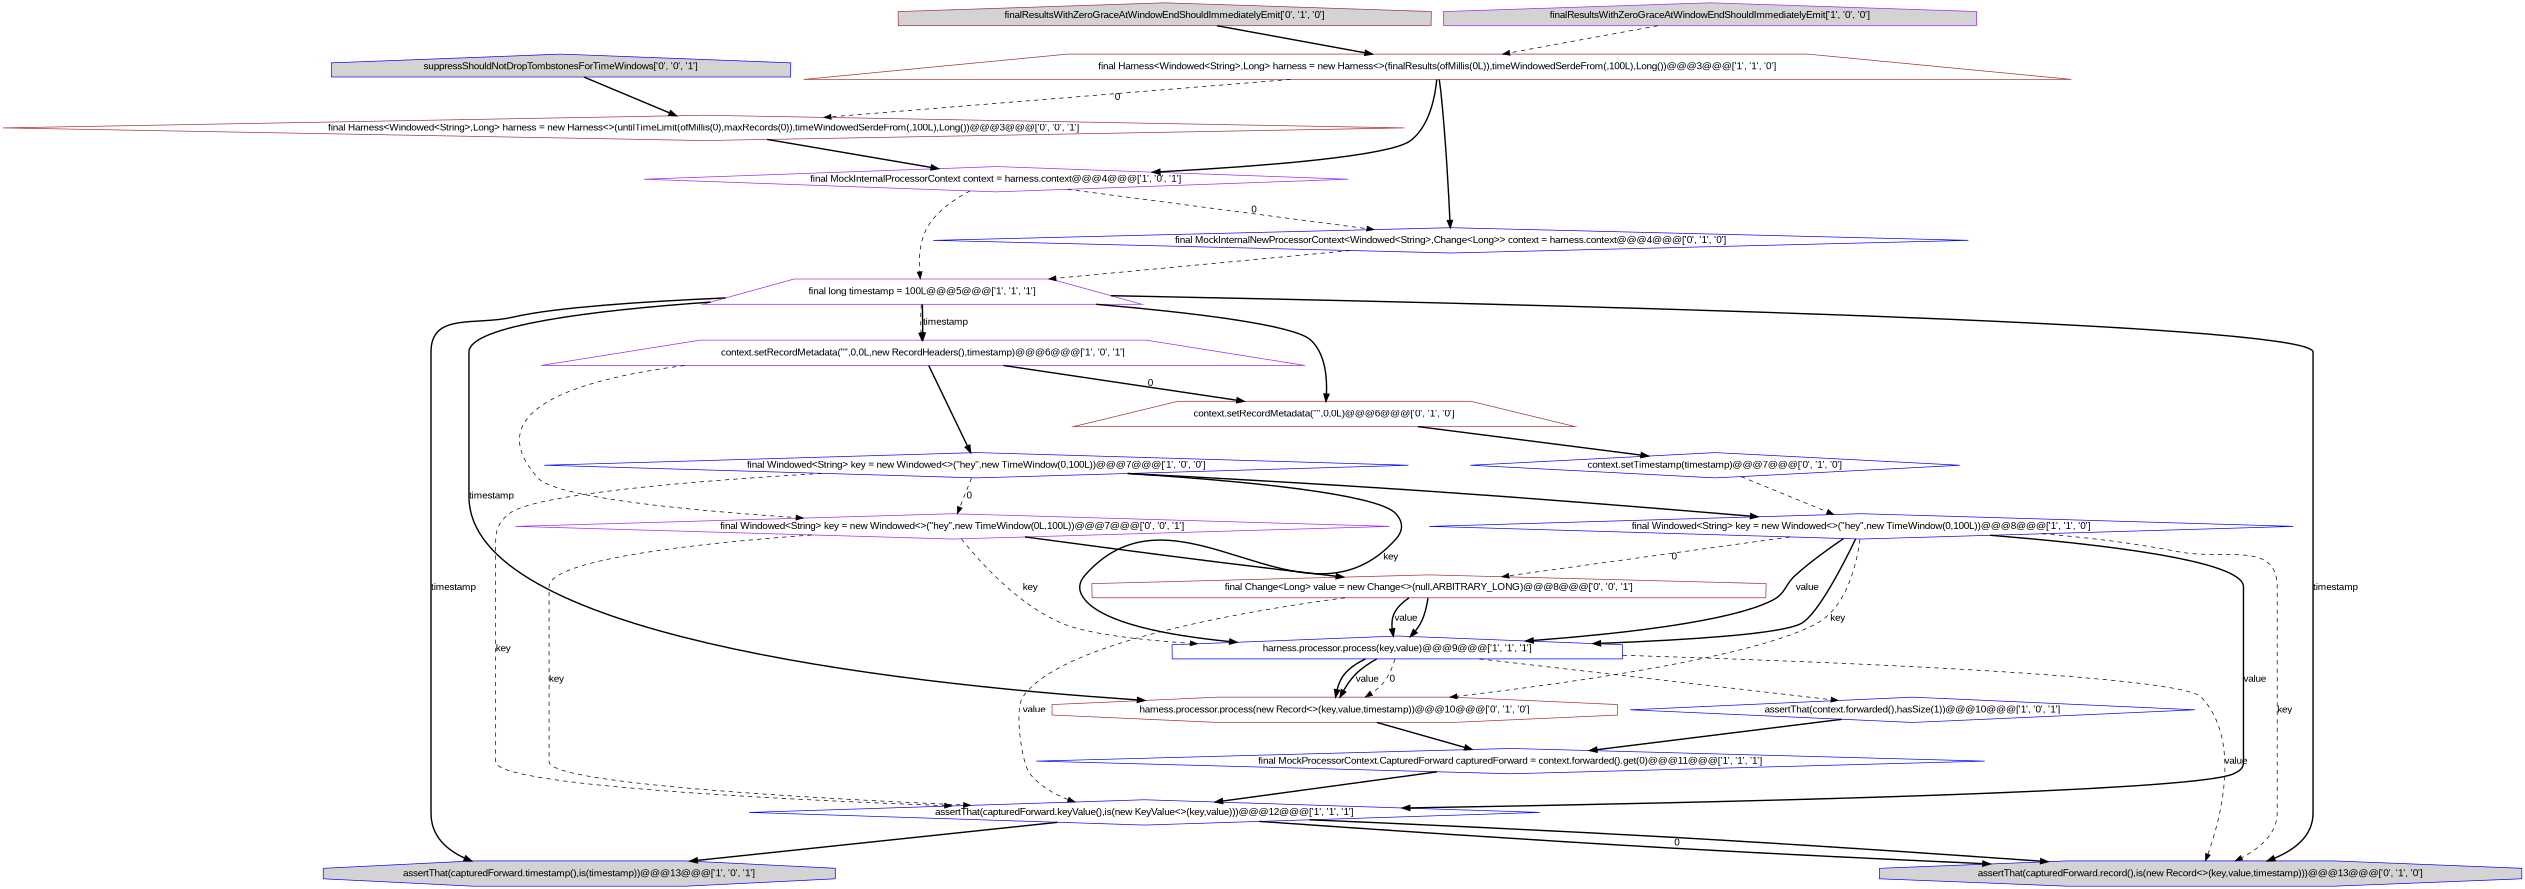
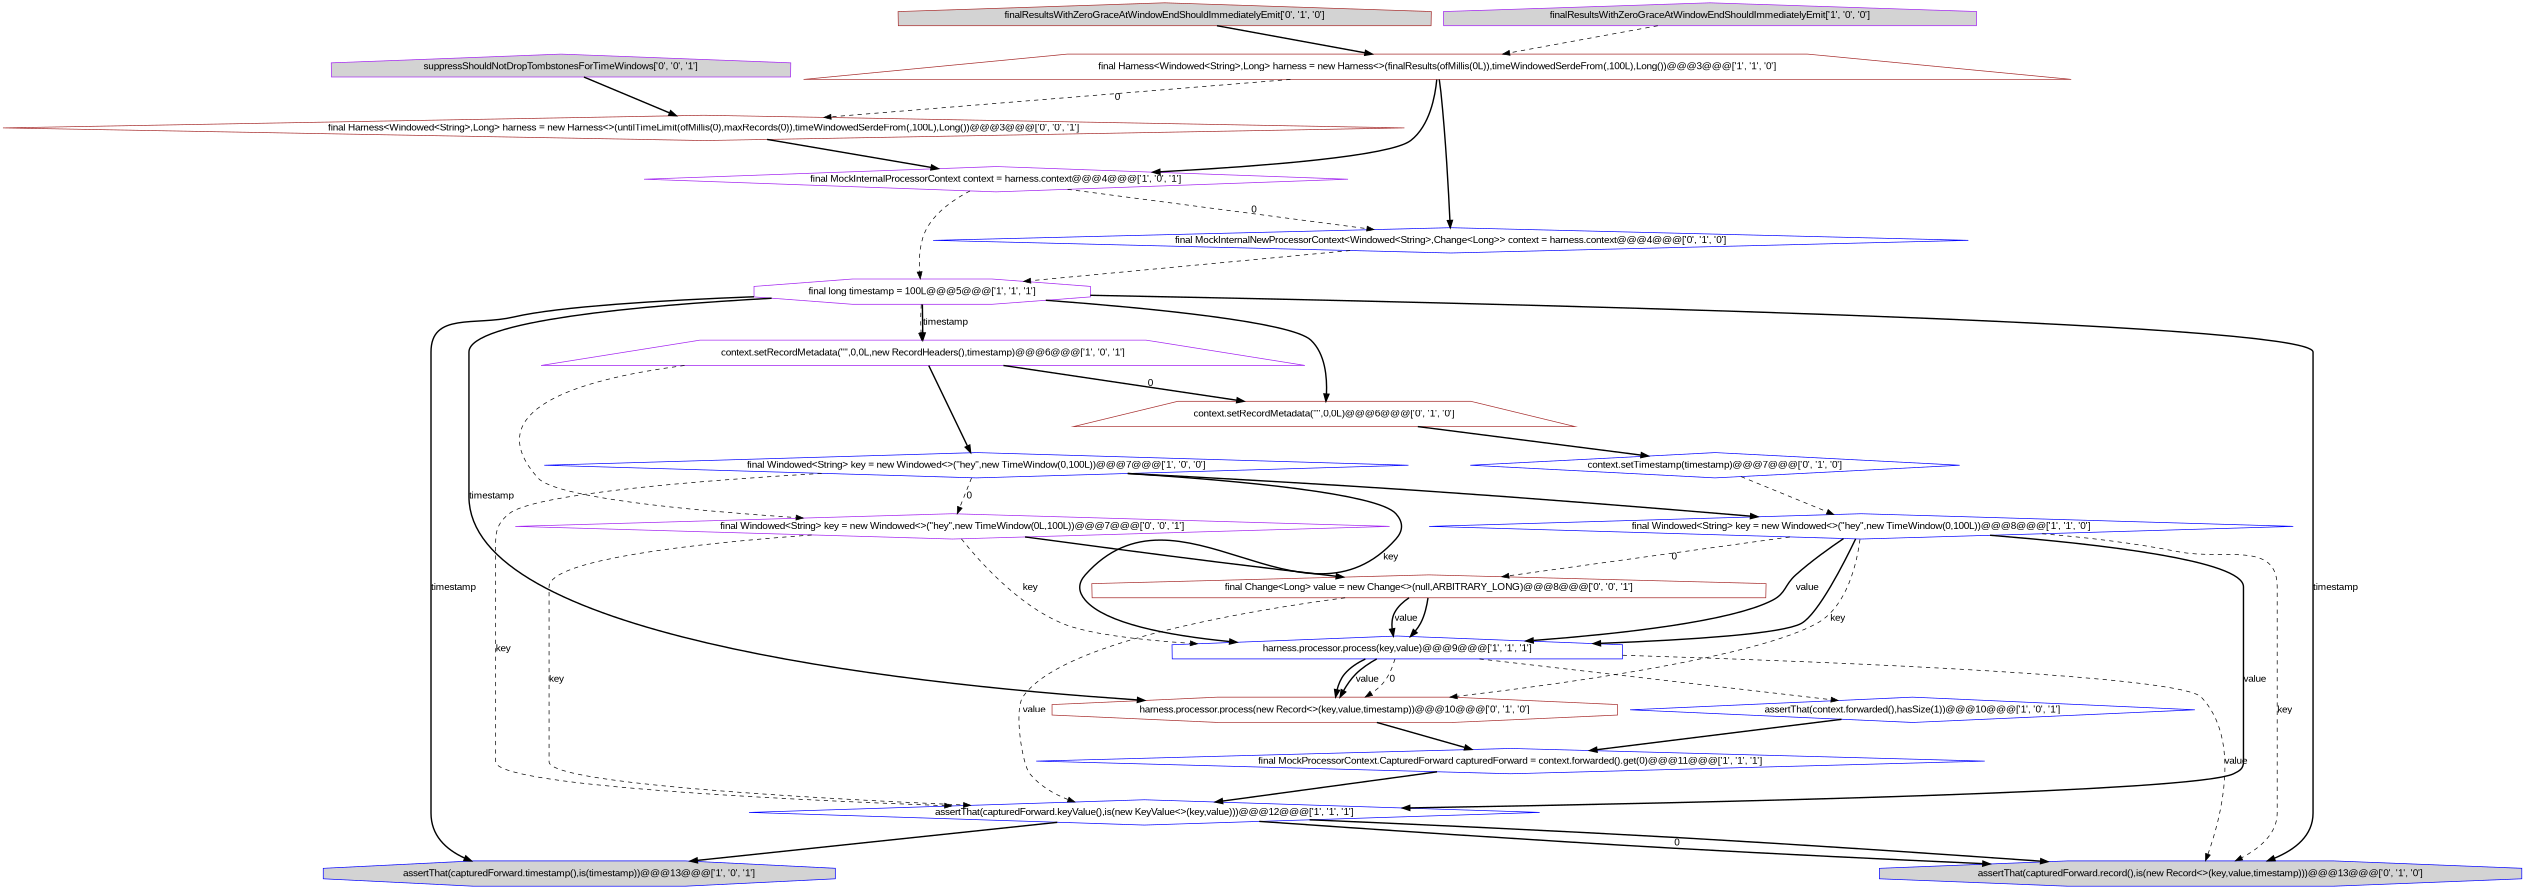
(561, 67) -> (561, 67)
(922, 292) -> (922, 292)
